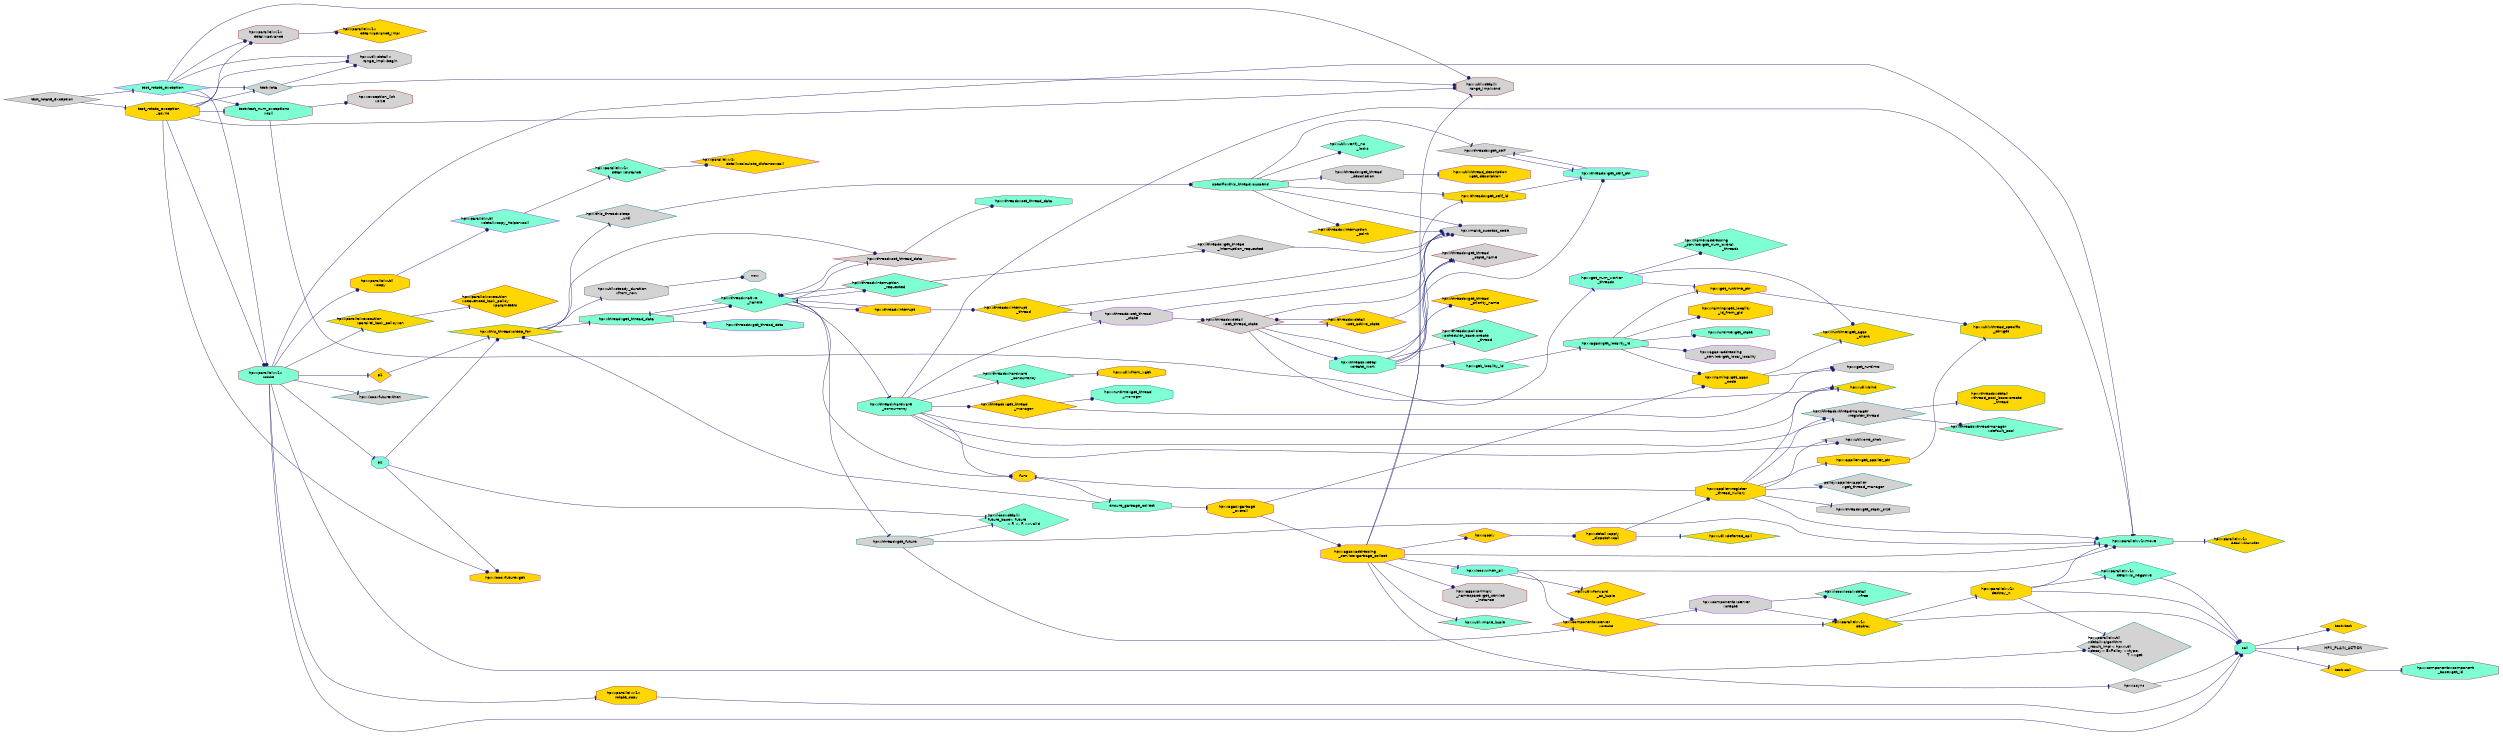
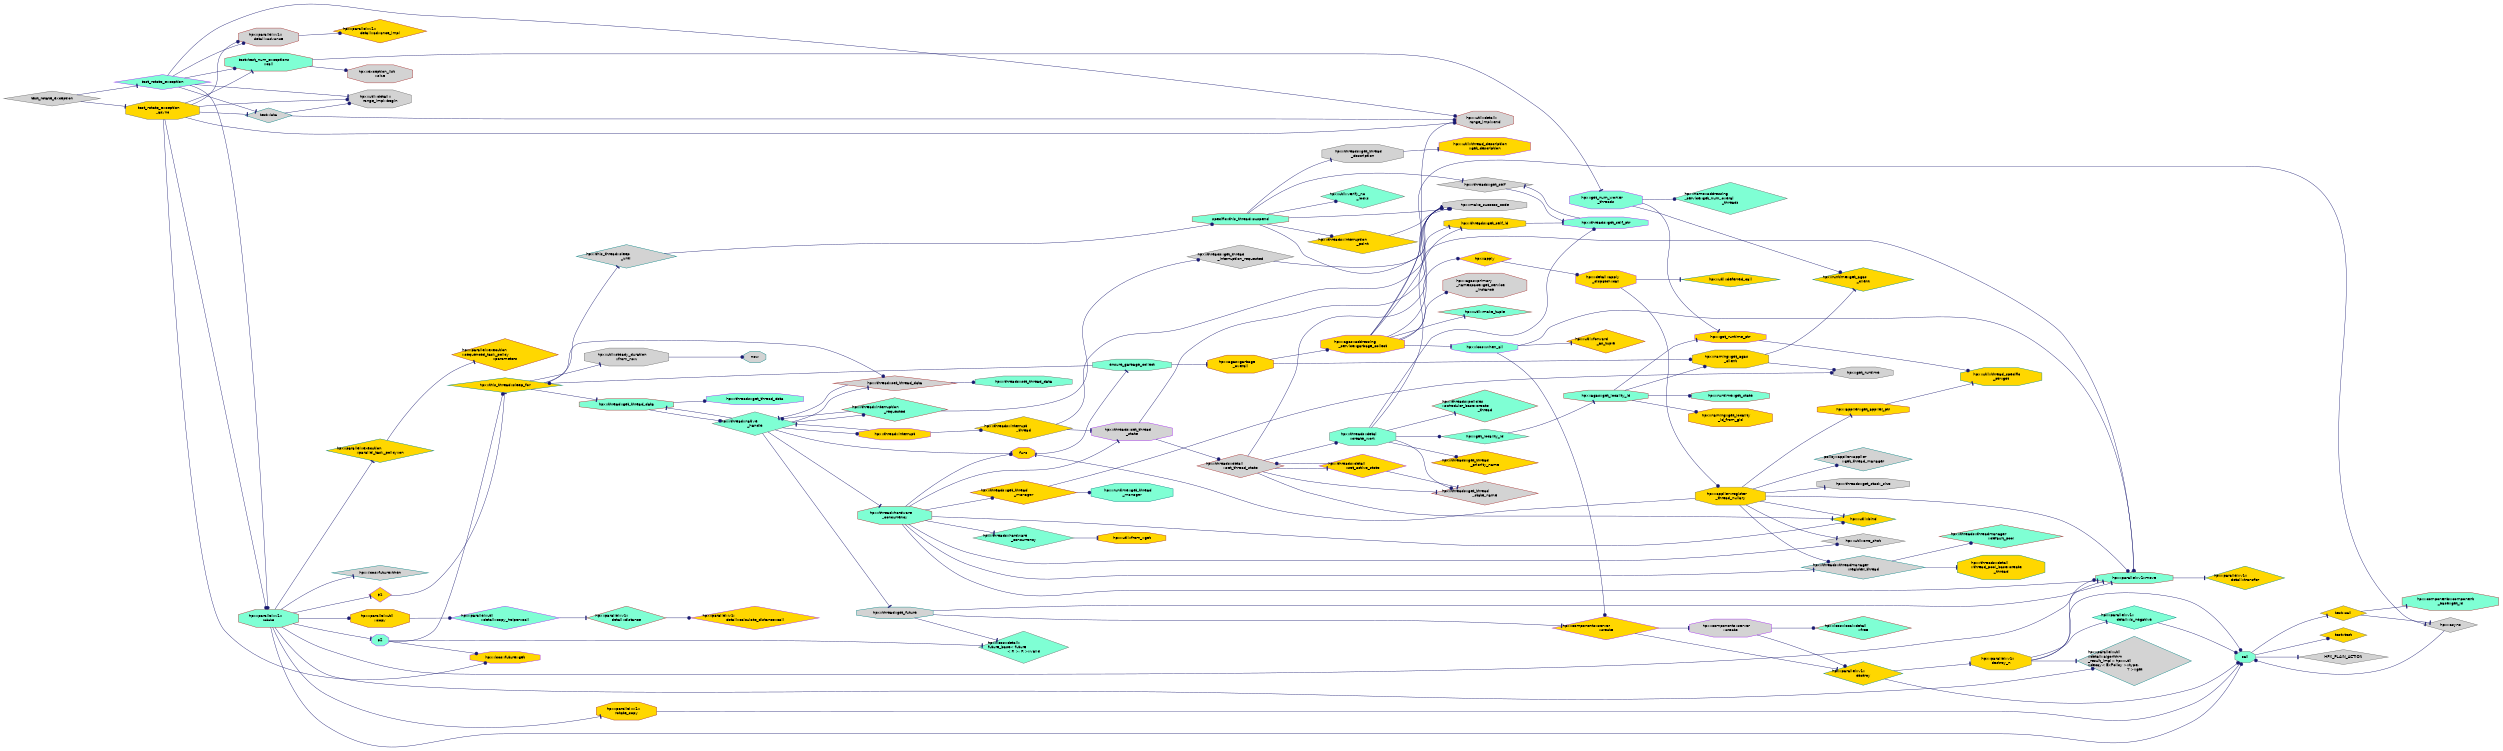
(1730, 355) -> none
(1730, 380) -> (1730, 359)
none -> (2395, 619)
